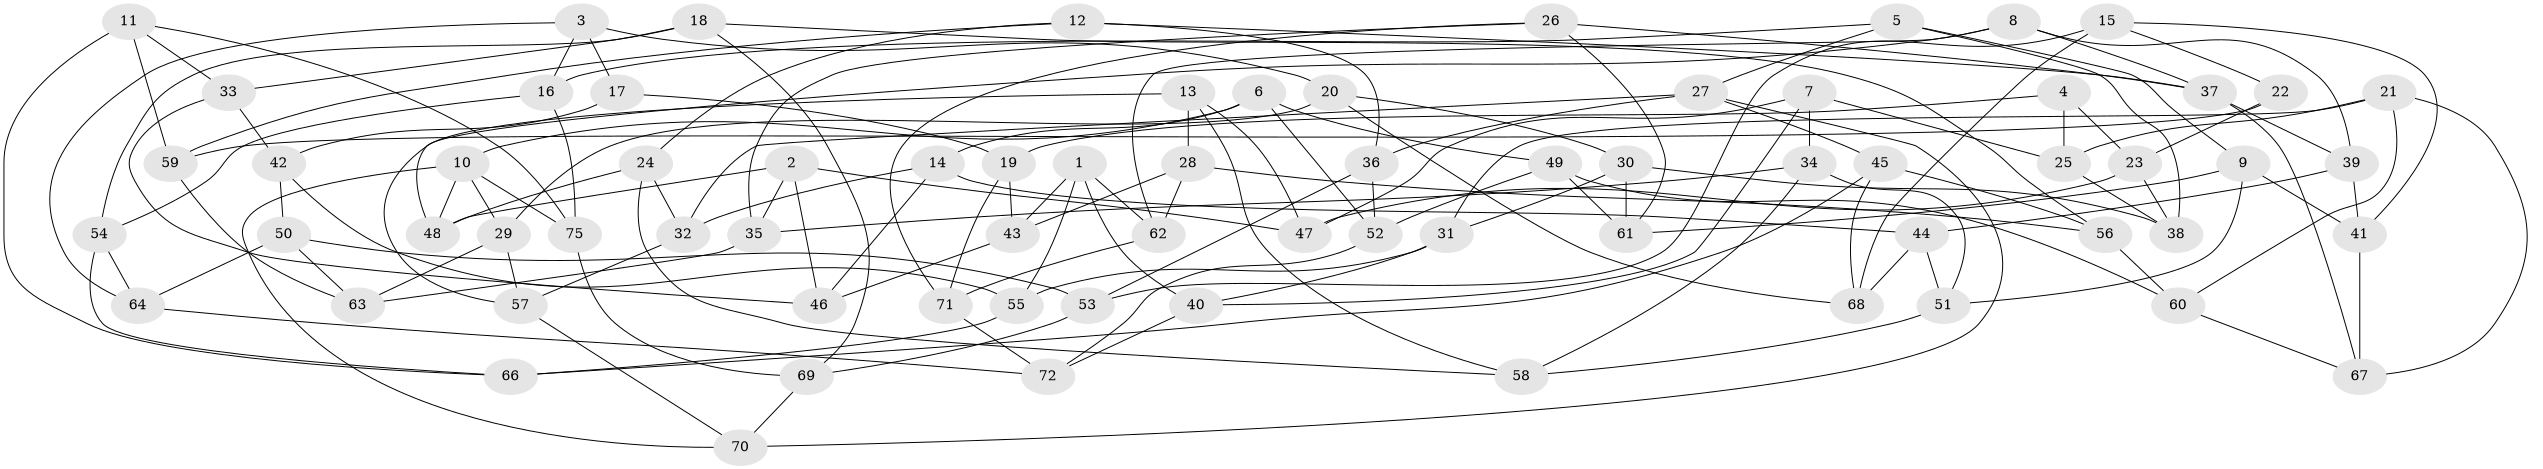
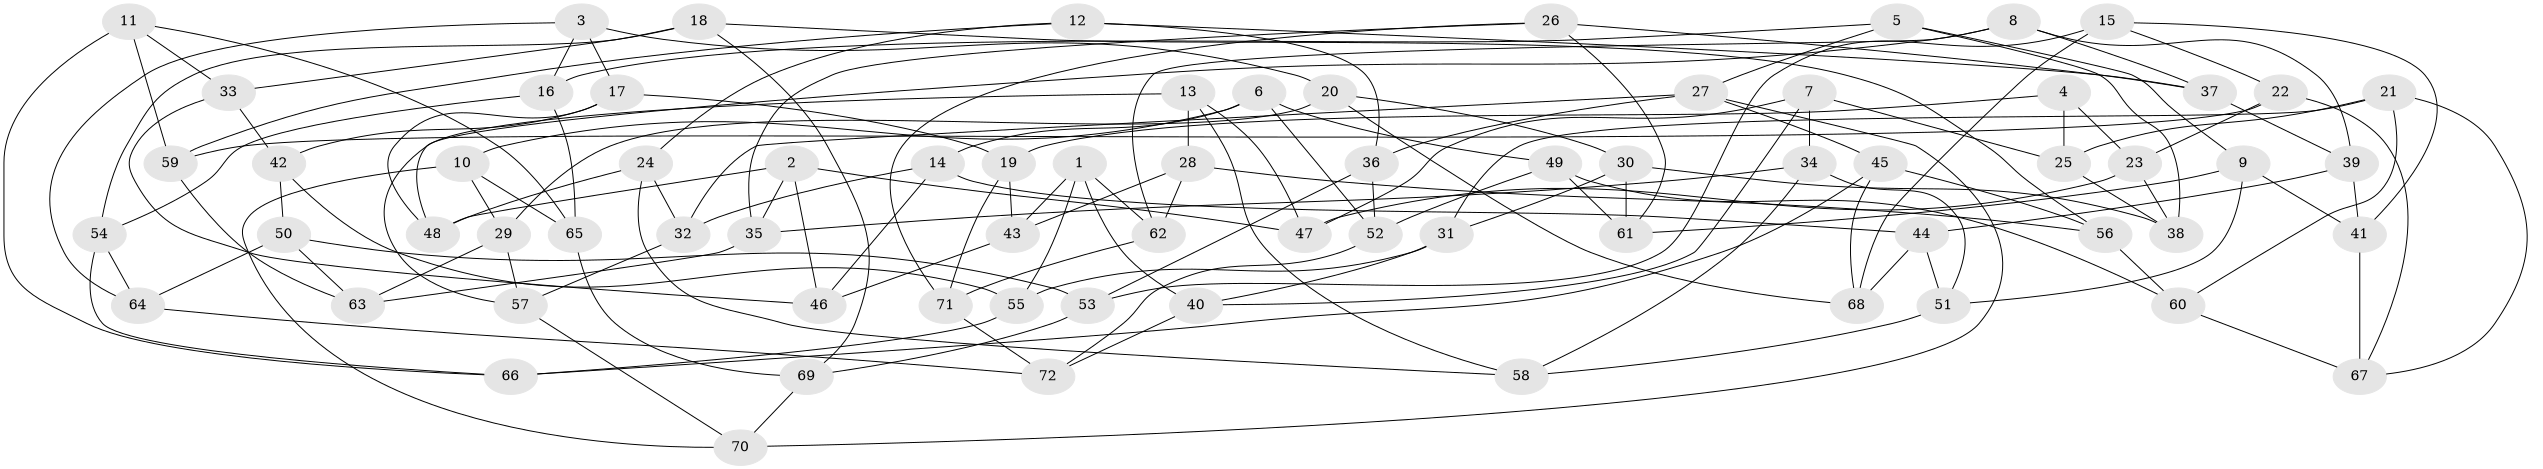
(448, 199) -> (457, 113)
(2310, 213) -> (2407, 206)
(575, 235) -> (575, 235)
